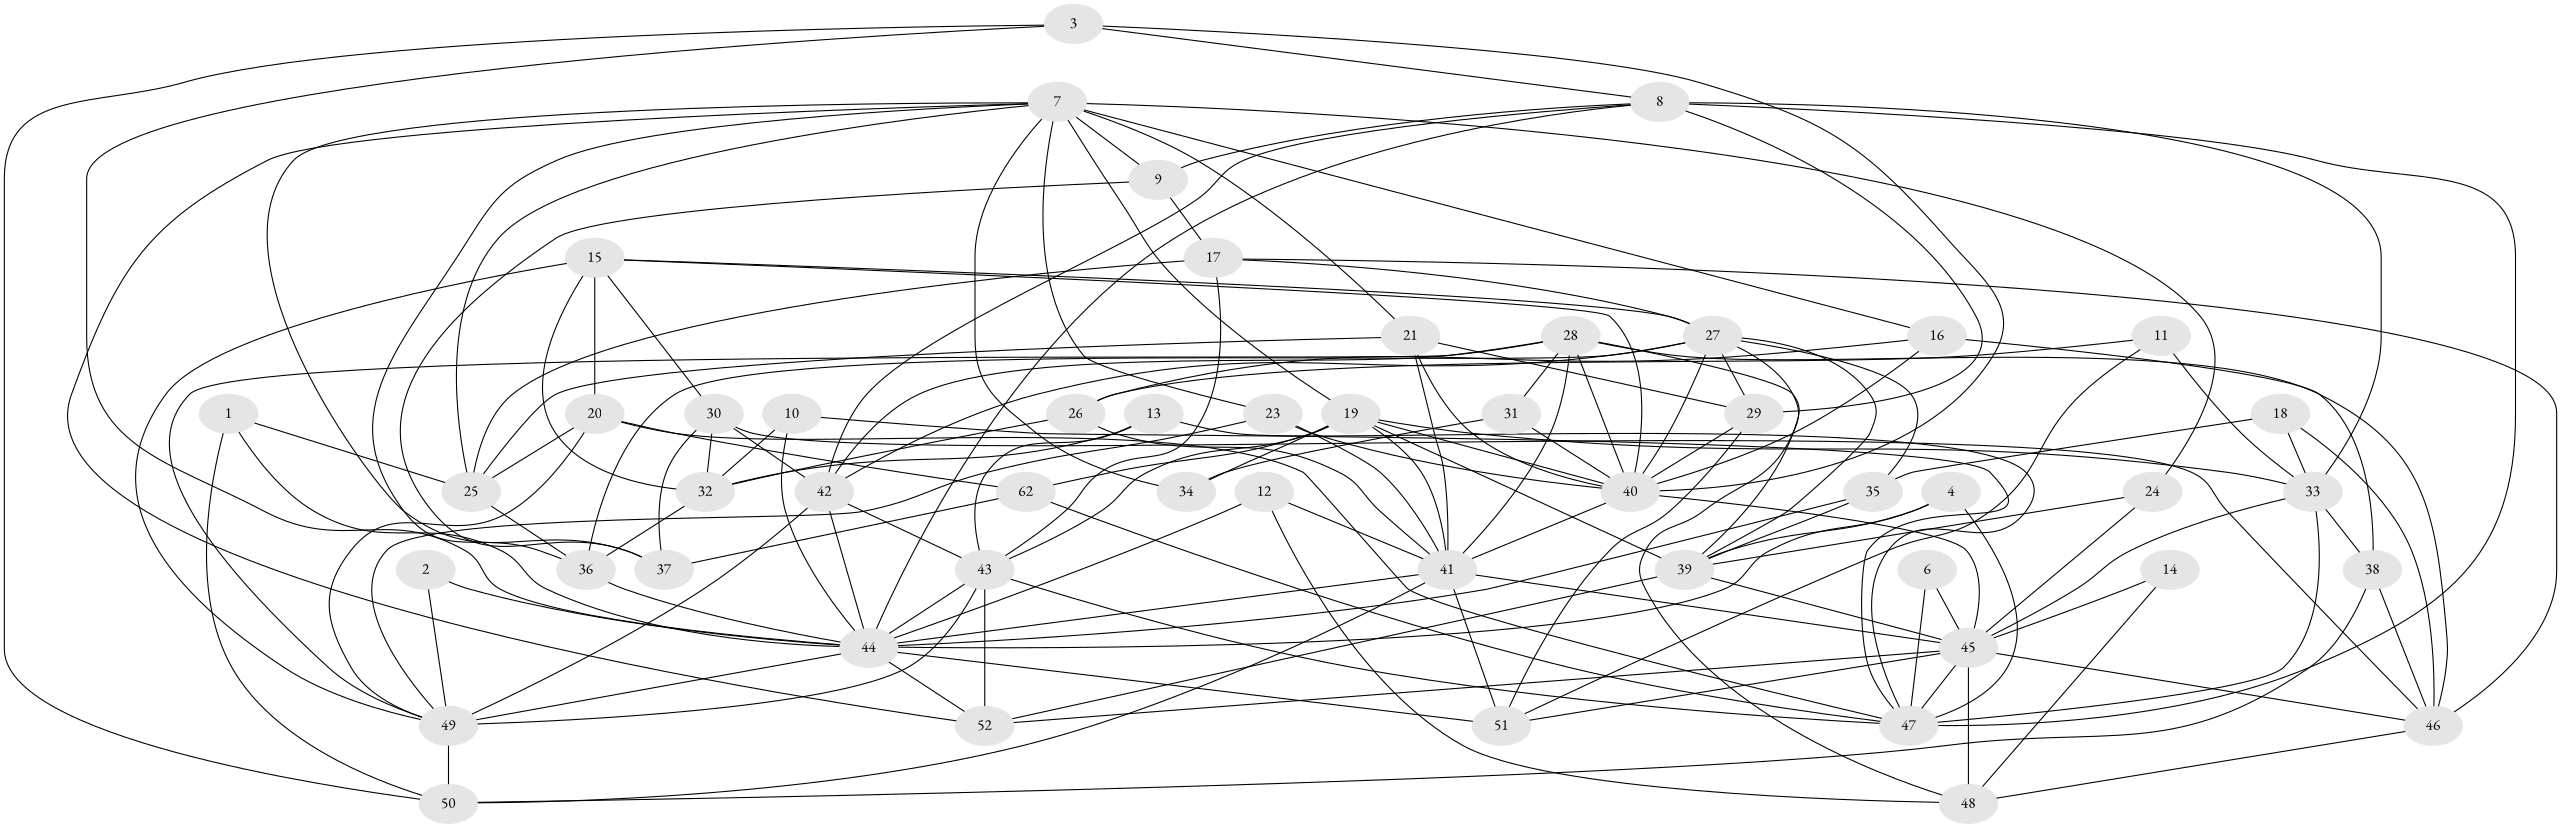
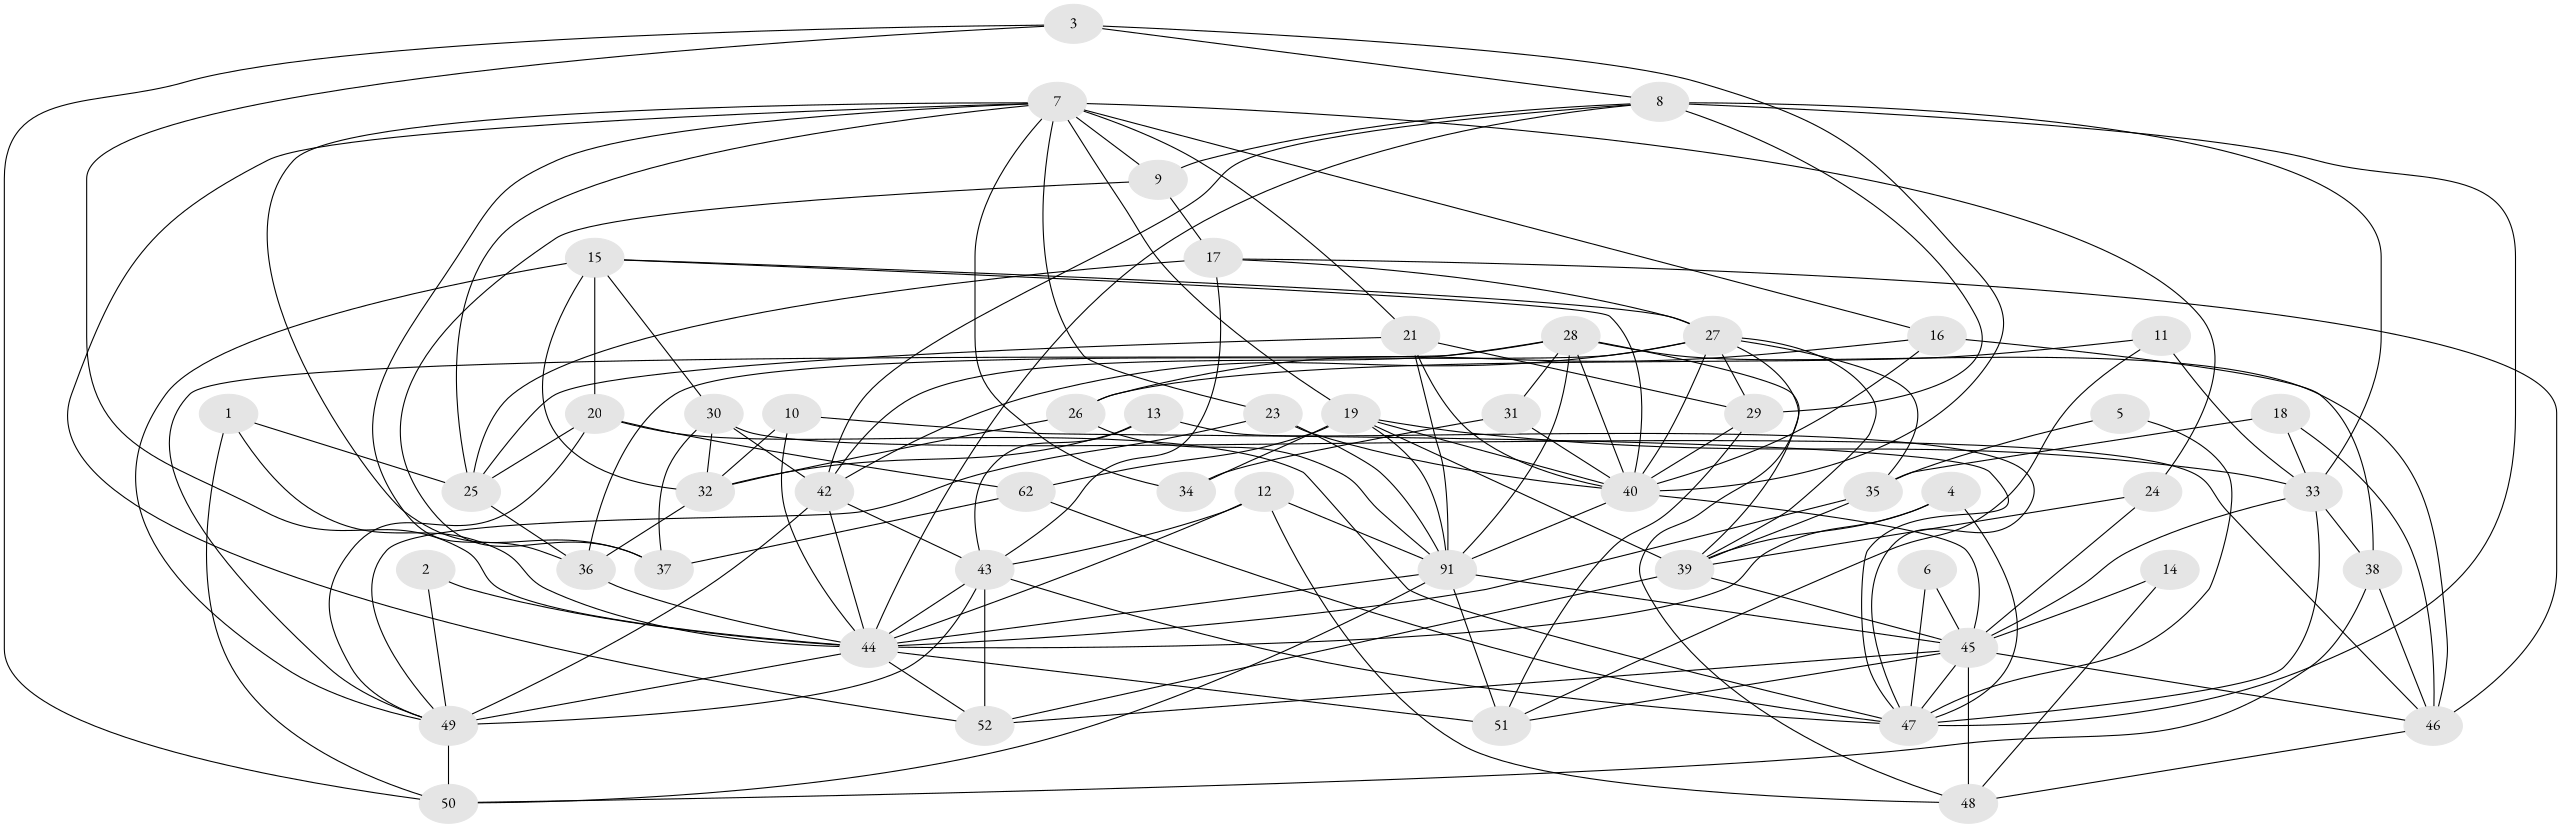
none -> (2120, 414)
(1128, 486) -> (1129, 539)
(1447, 570) -> (1447, 570)
